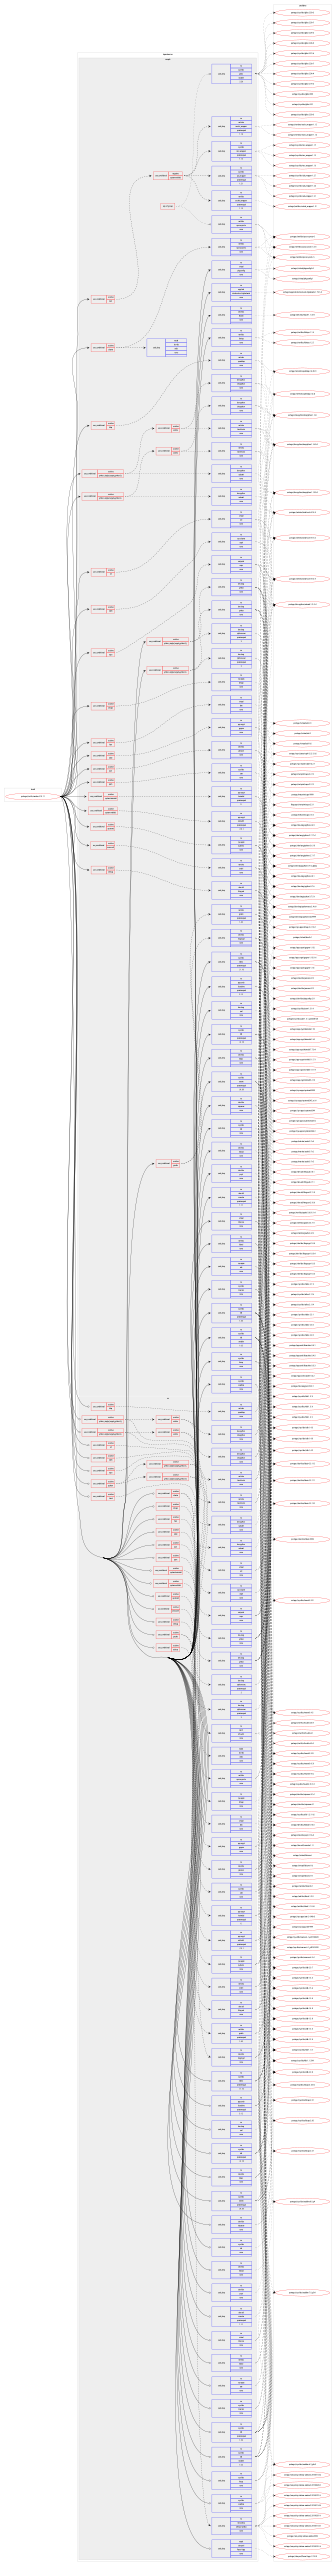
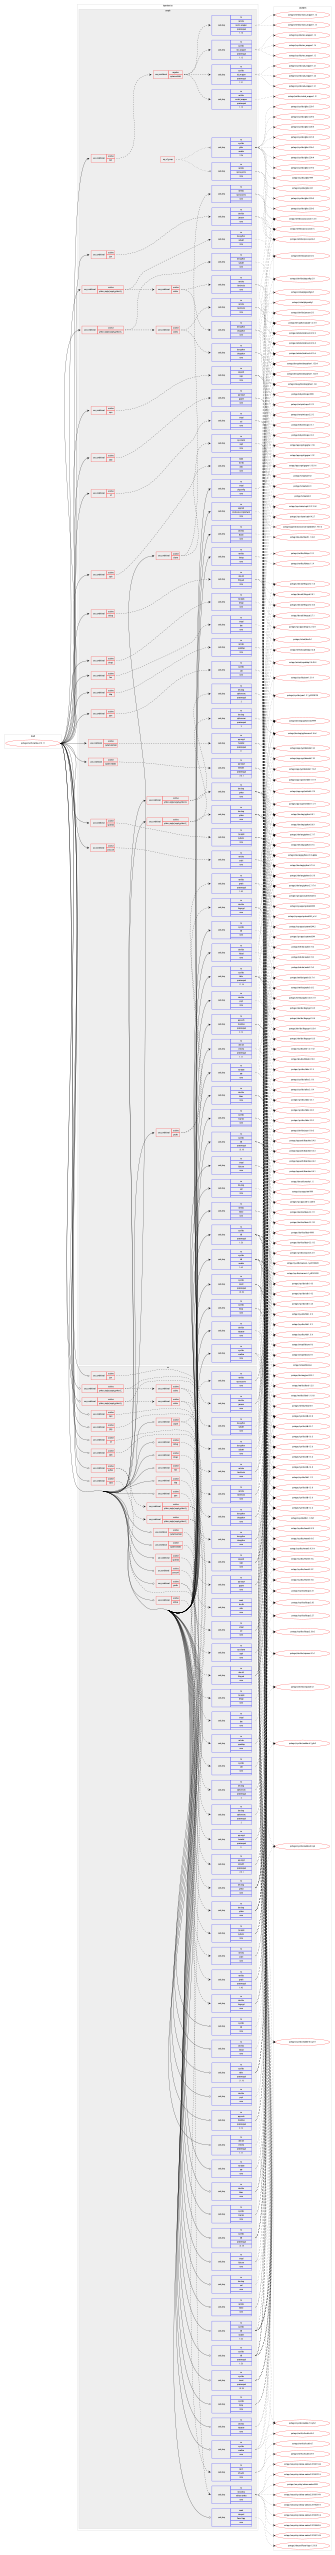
(303, 805) -> (303, 425)
(303, 1376) -> (303, 1161)
none -> (303, 2042)
